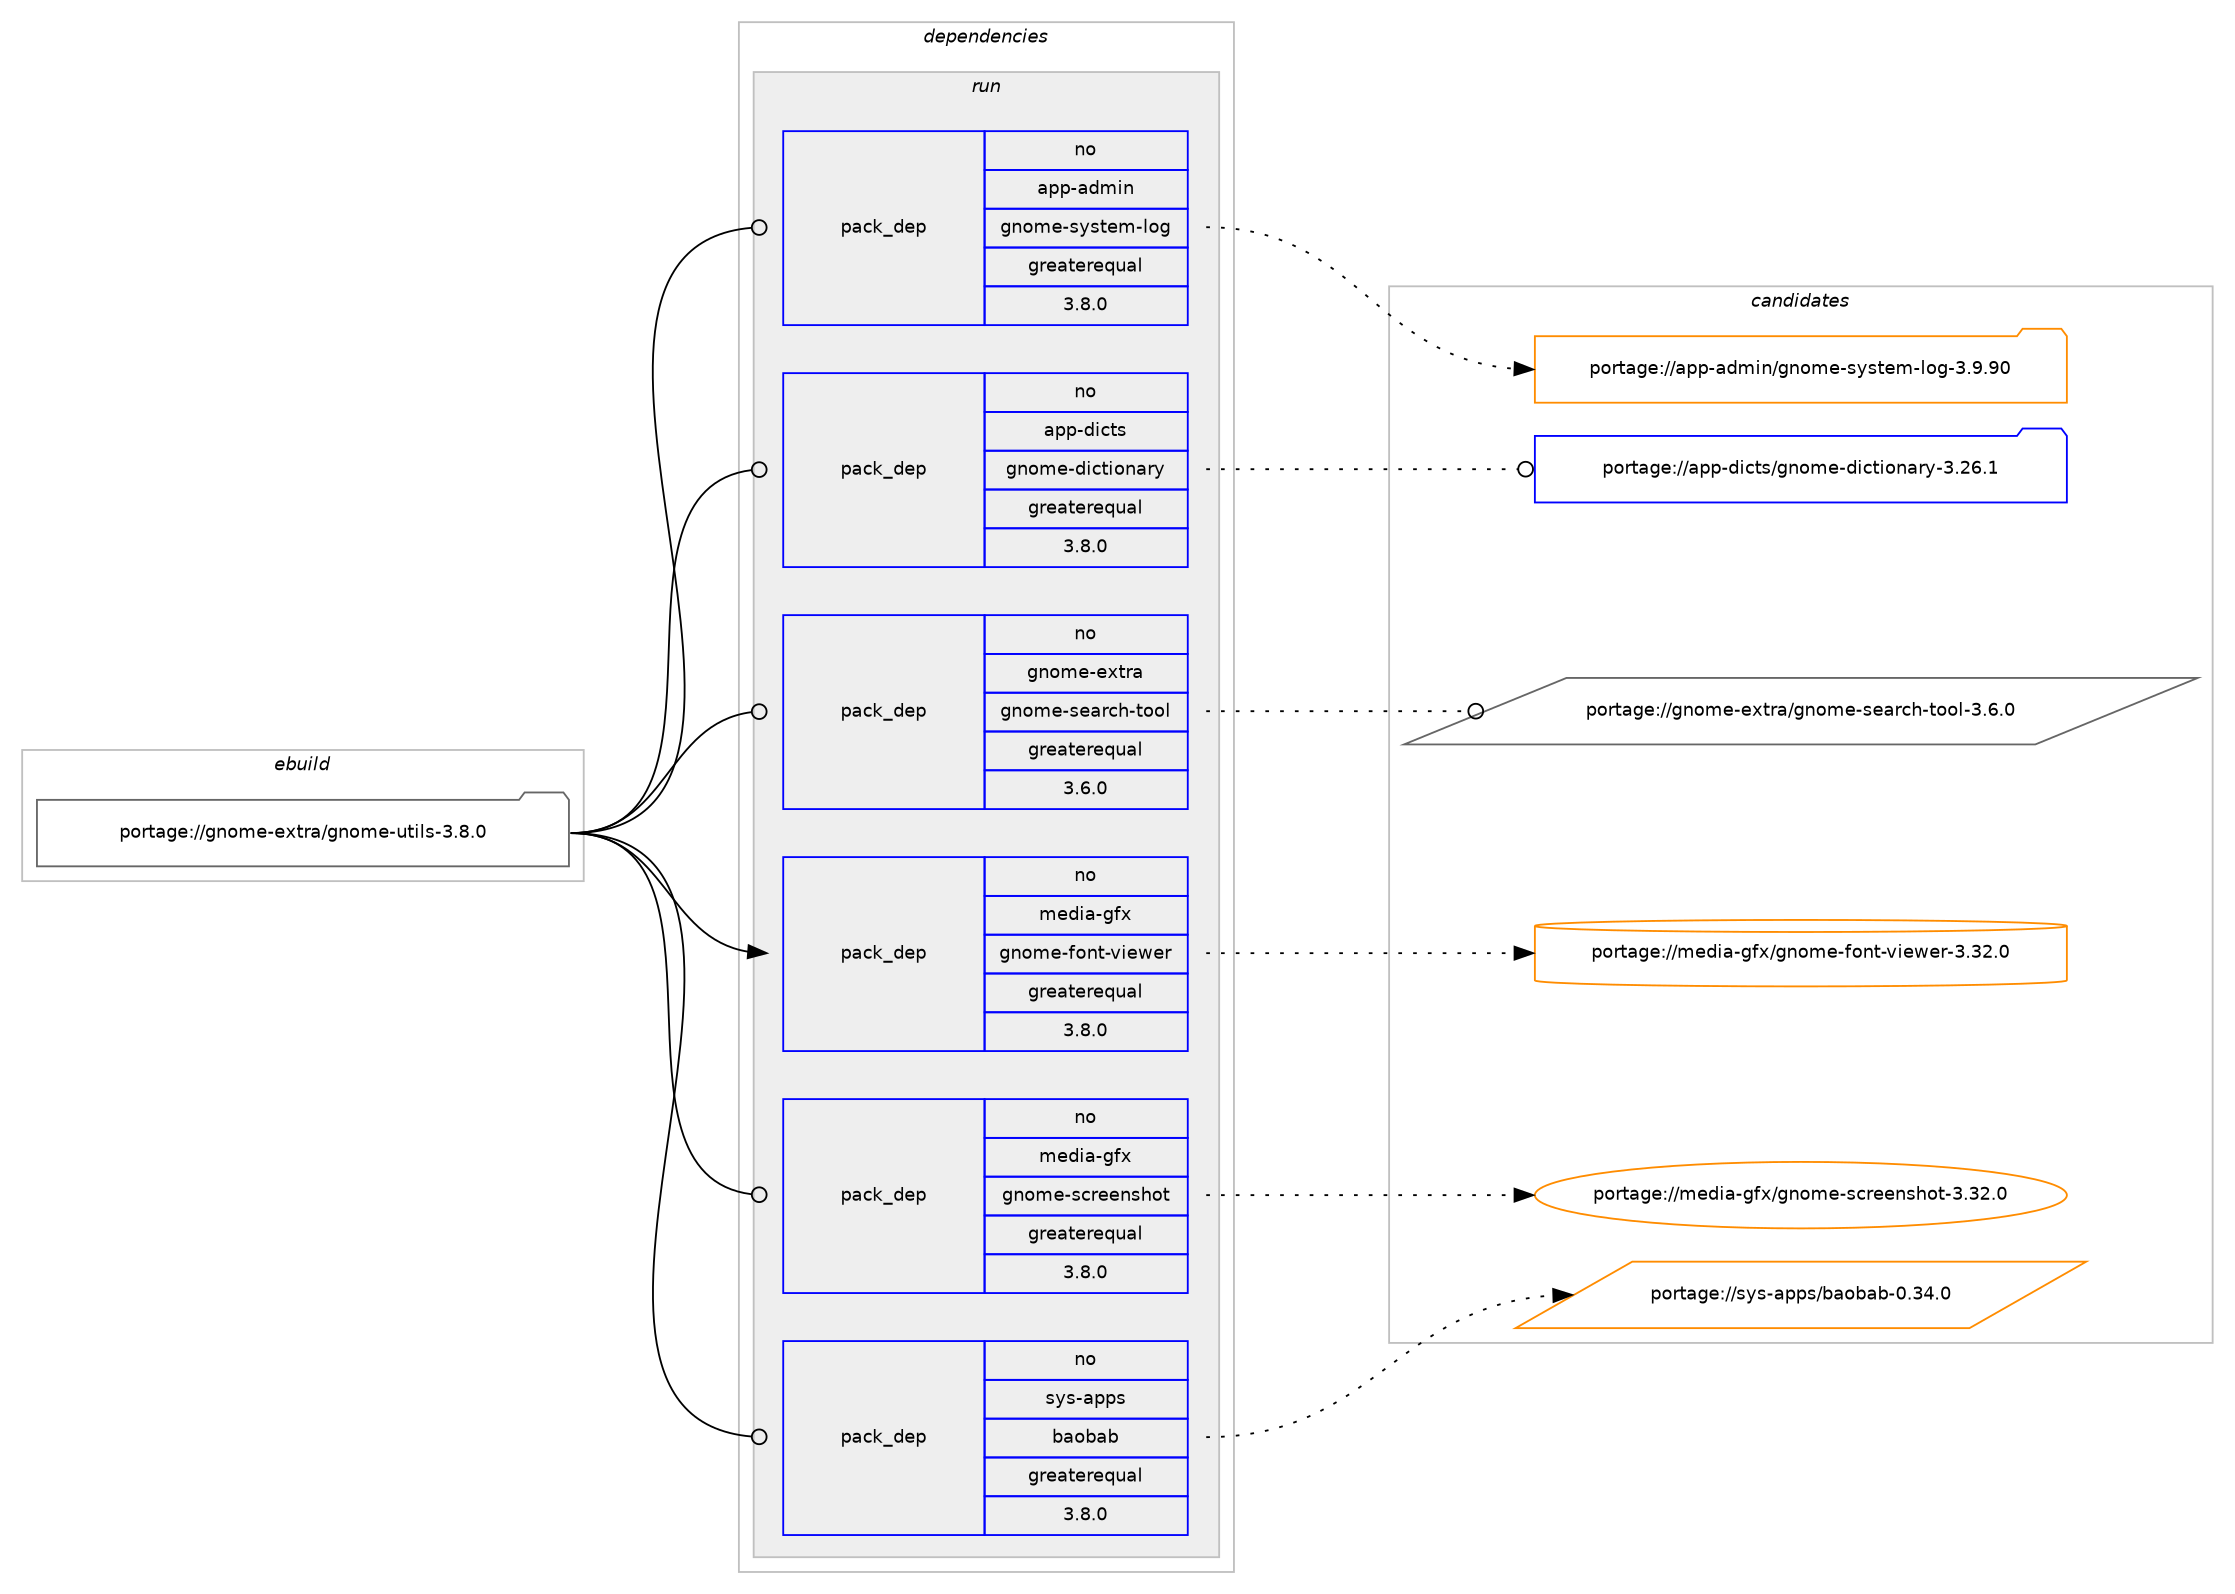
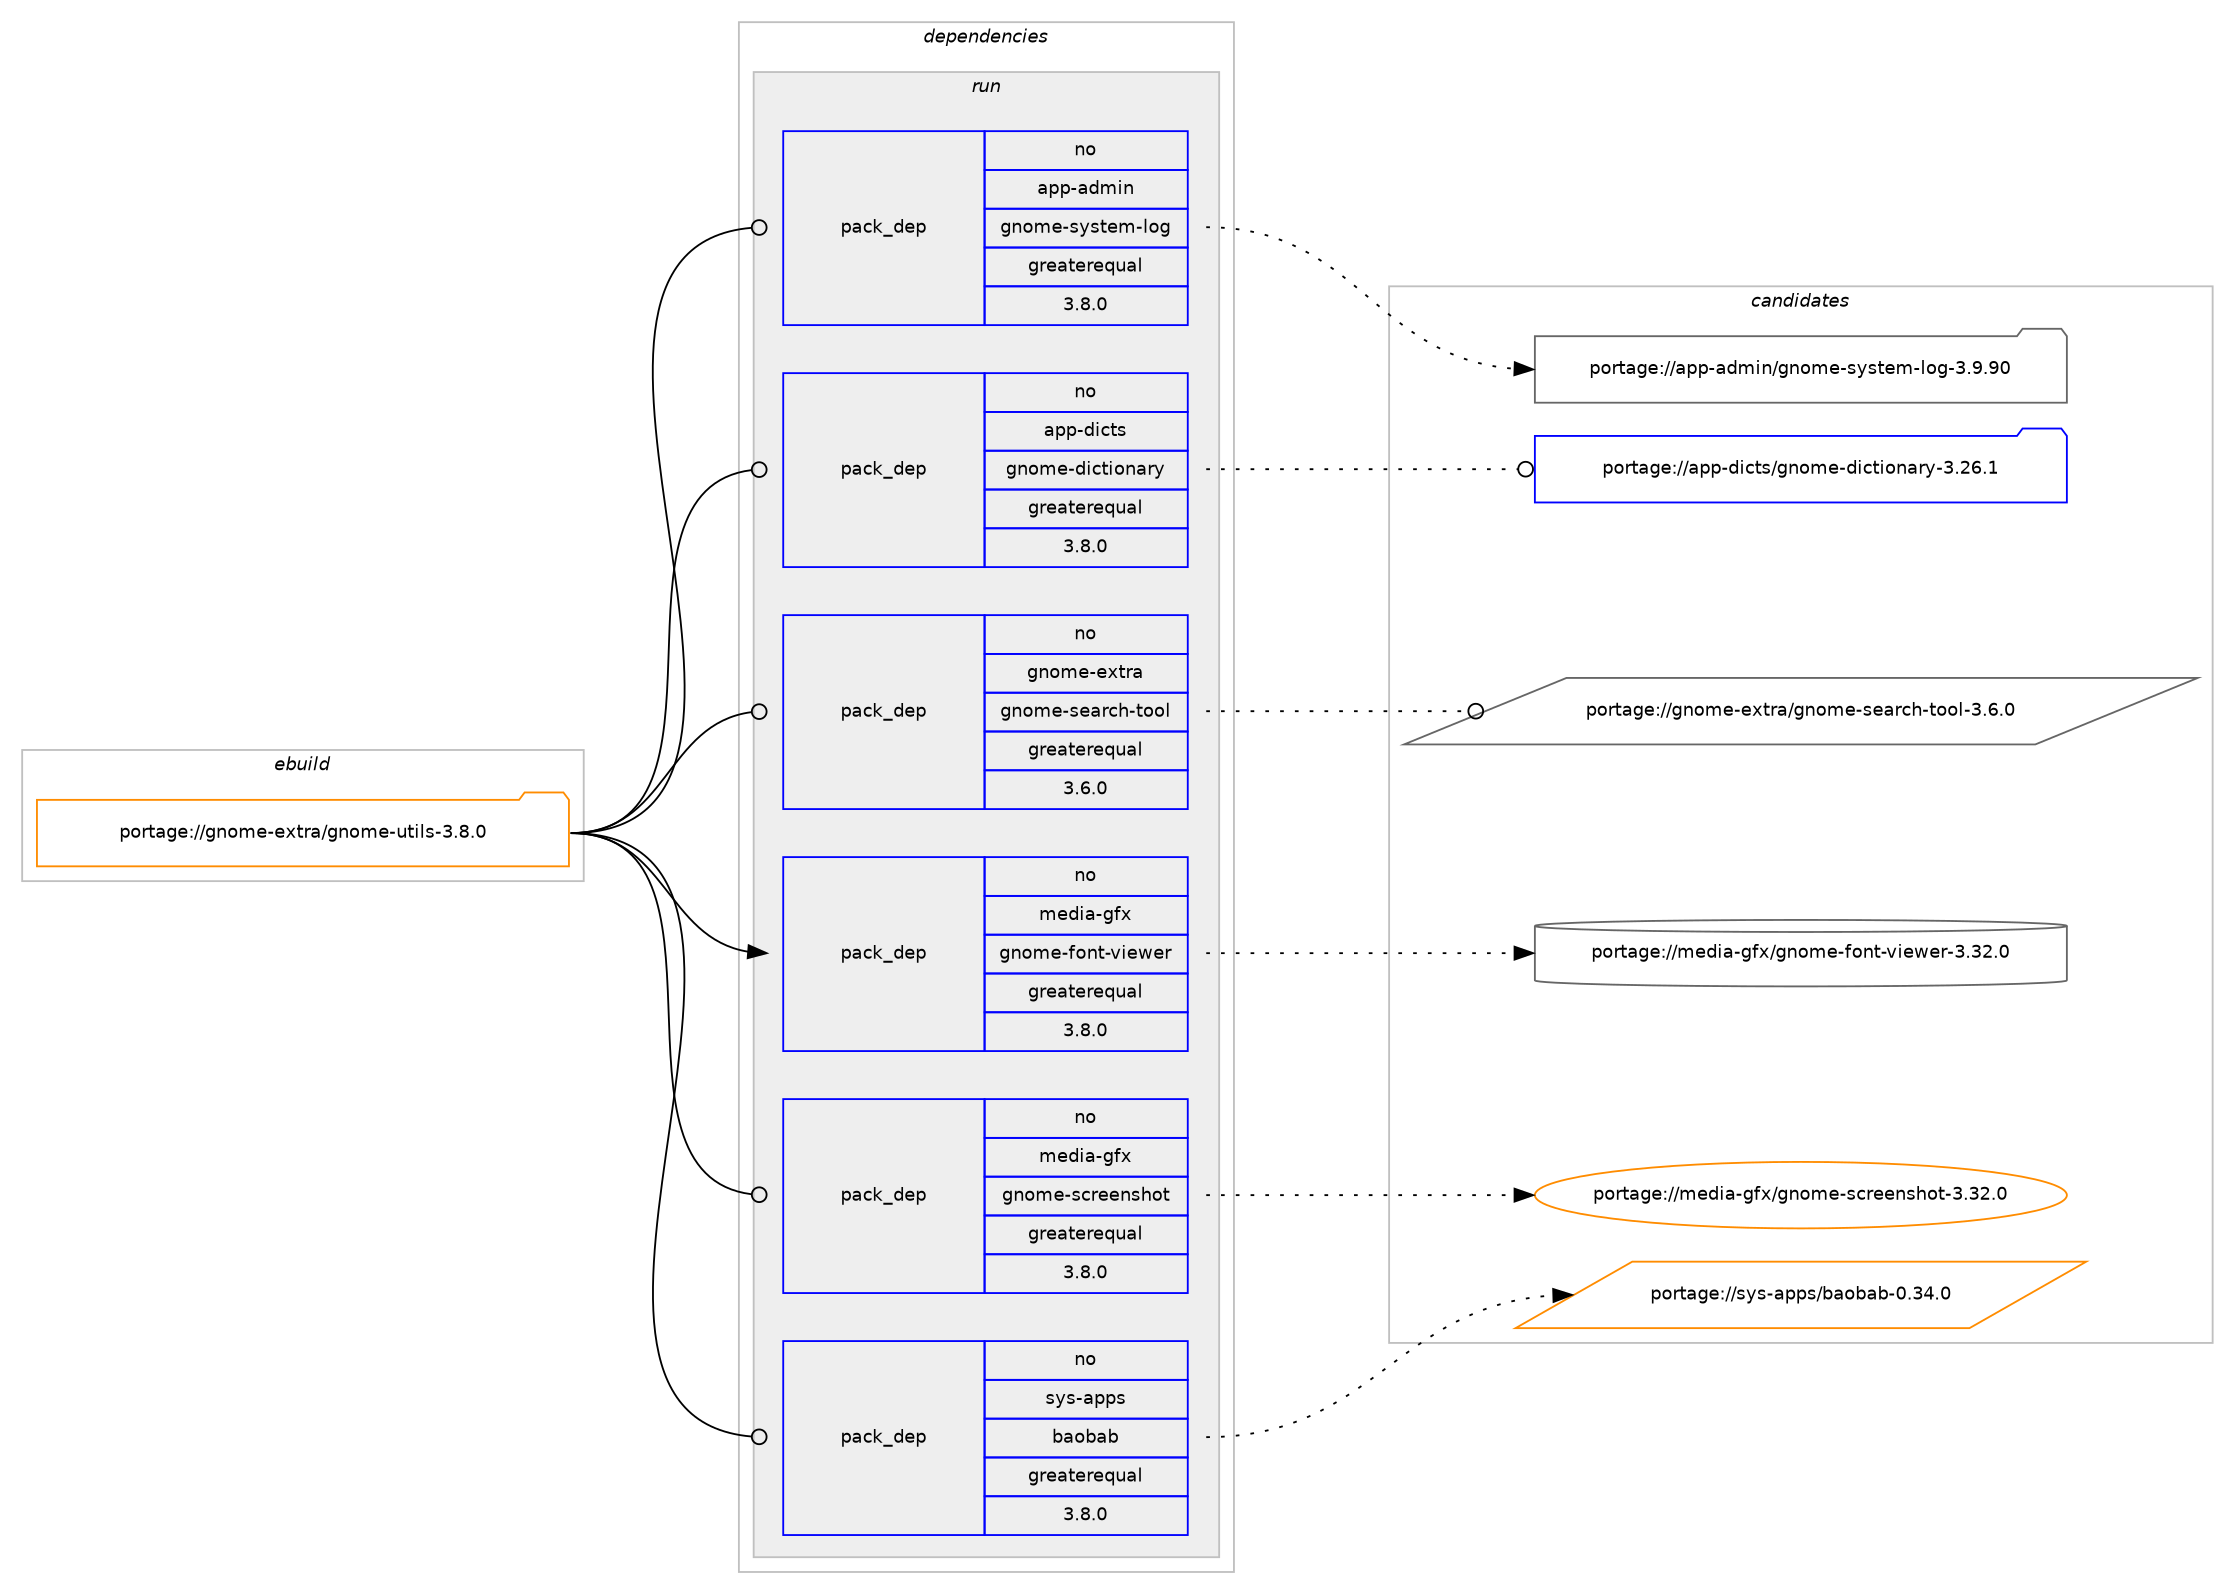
(1801, 369) -> (1801, 369)
(303, 833) -> (303, 833)
(1801, 953) -> (1801, 953)
